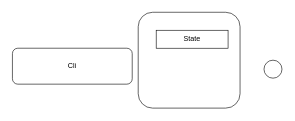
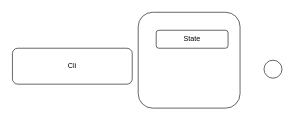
(192, 39) -> (192, 39)
